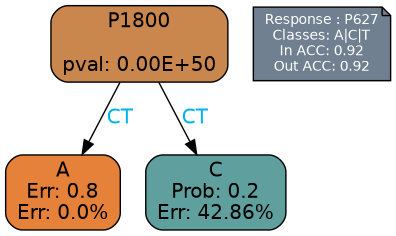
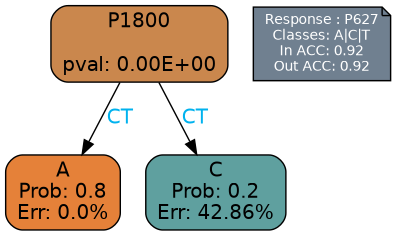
(139, 44) -> (139, 44)
(63, 192) -> (63, 192)
